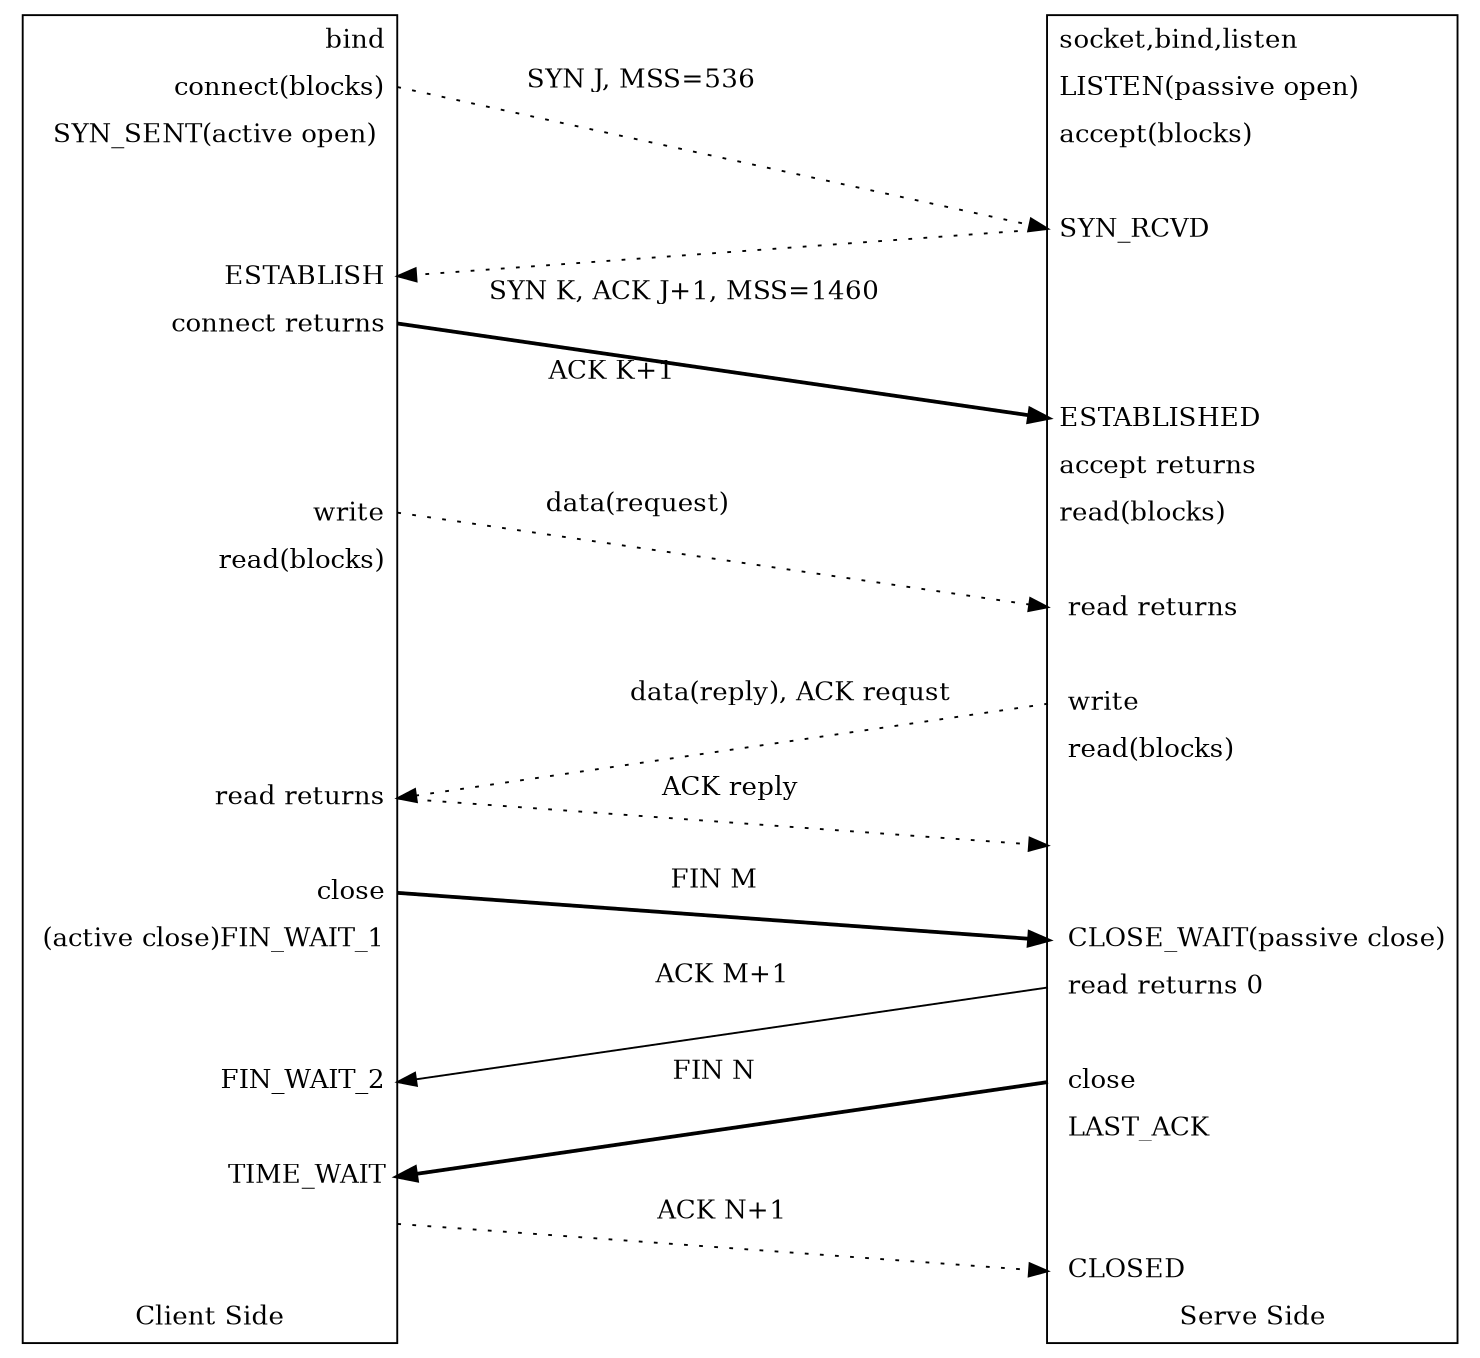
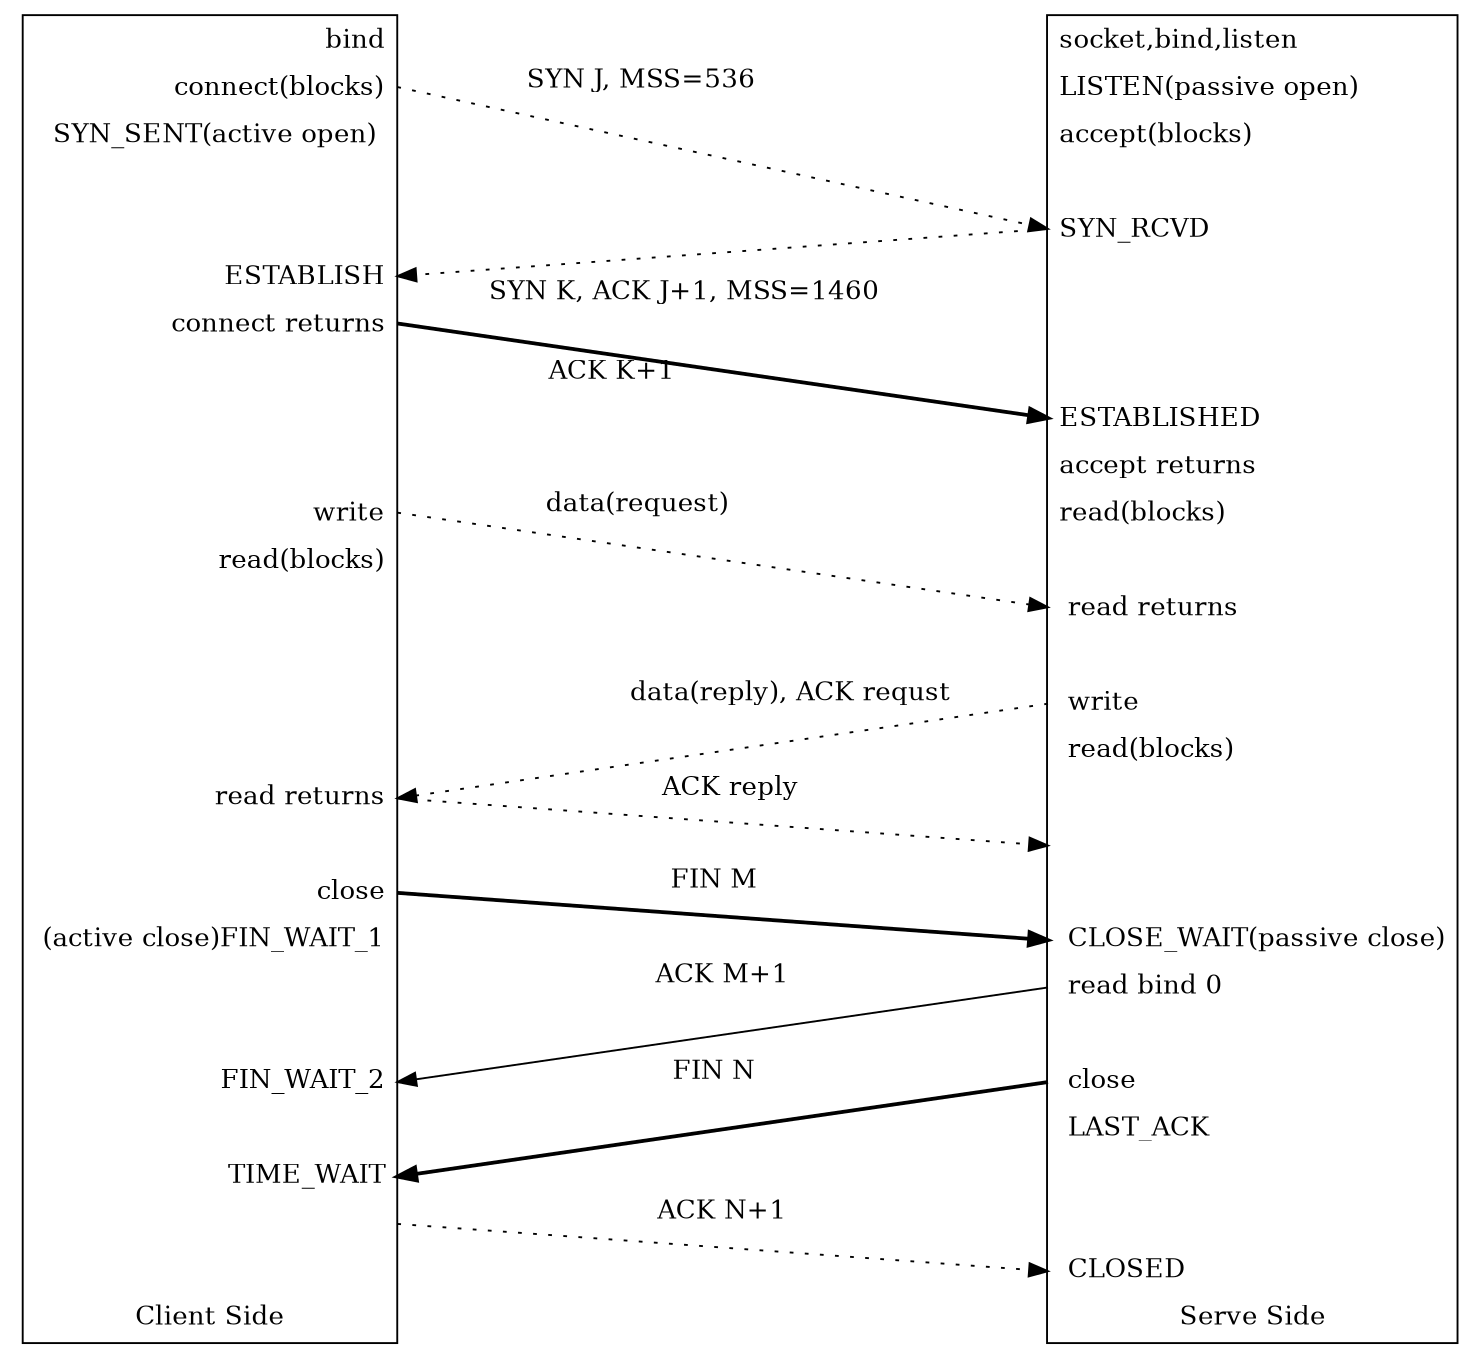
(1162, 986) -> (1142, 986)
